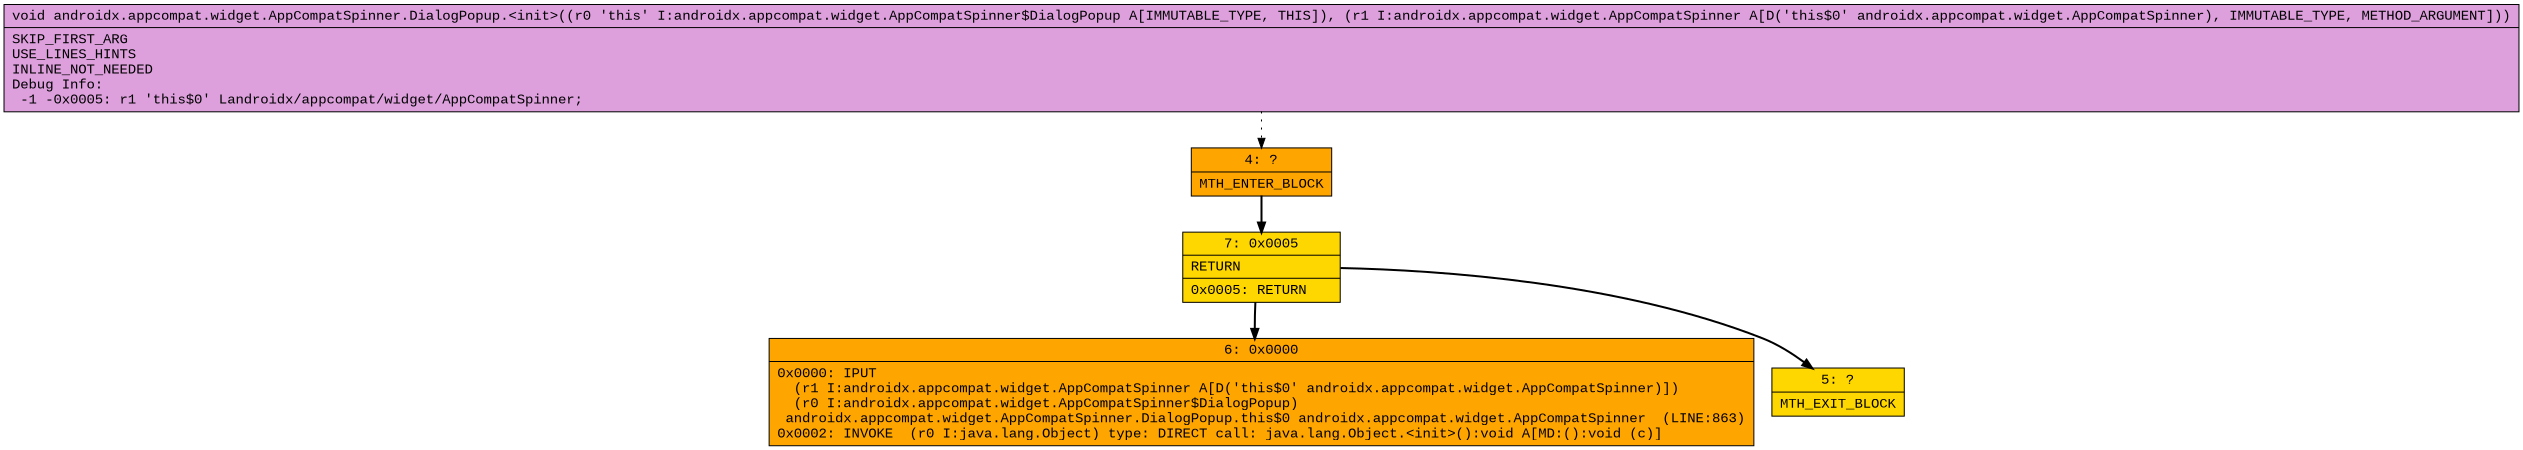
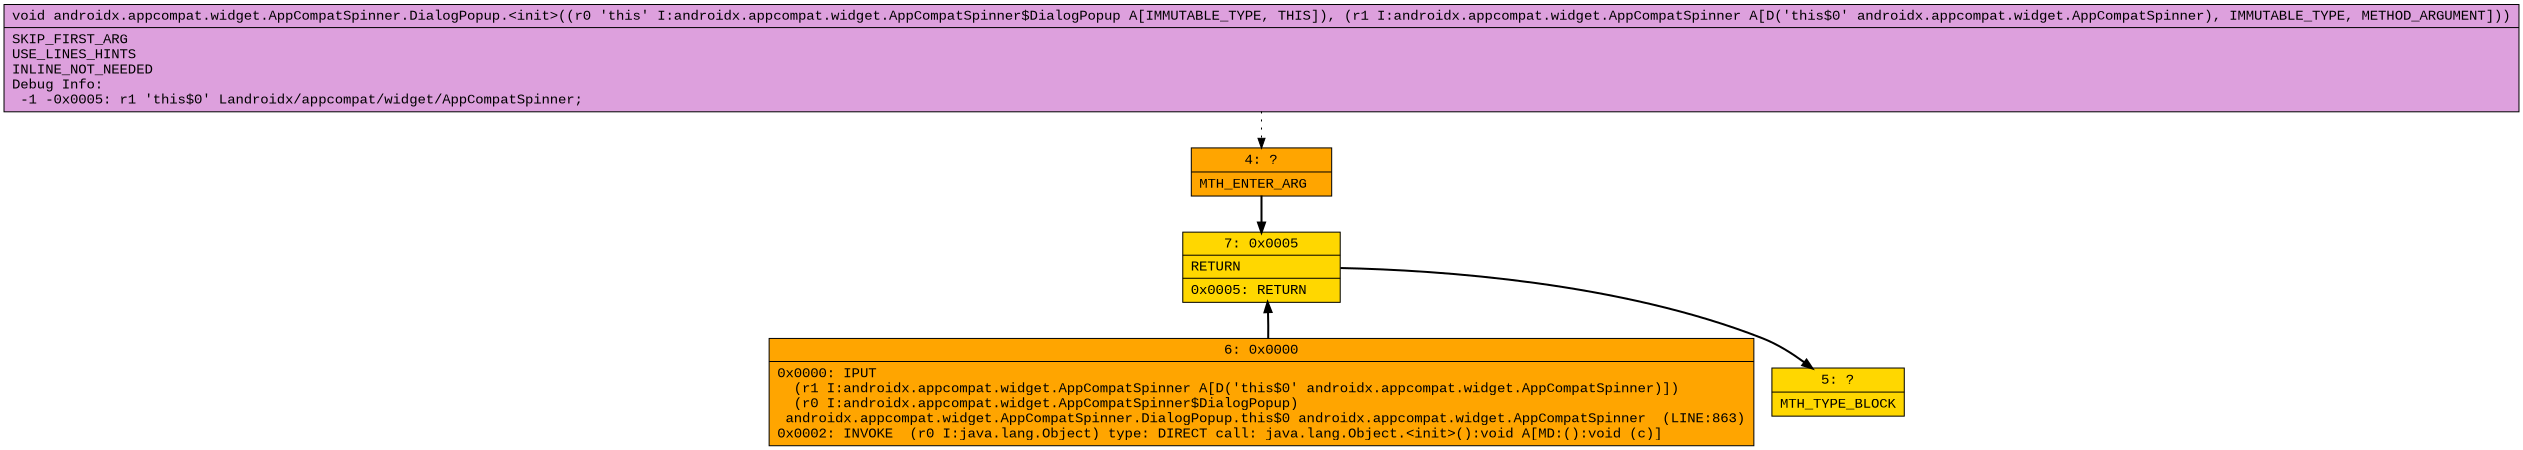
(1261, 184) -> (1253, 184)
(1255, 315) -> (1268, 326)
(1838, 404) -> (1838, 404)
